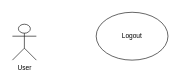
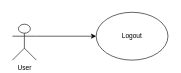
none -> (90, 36)
